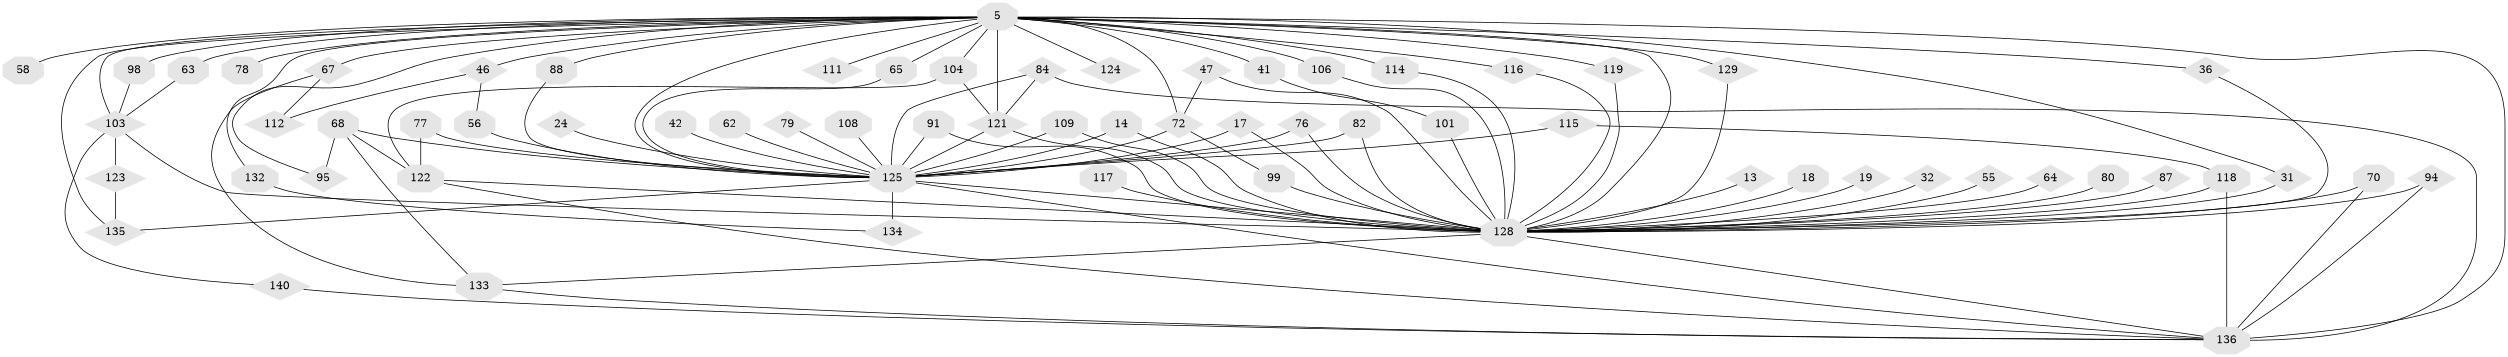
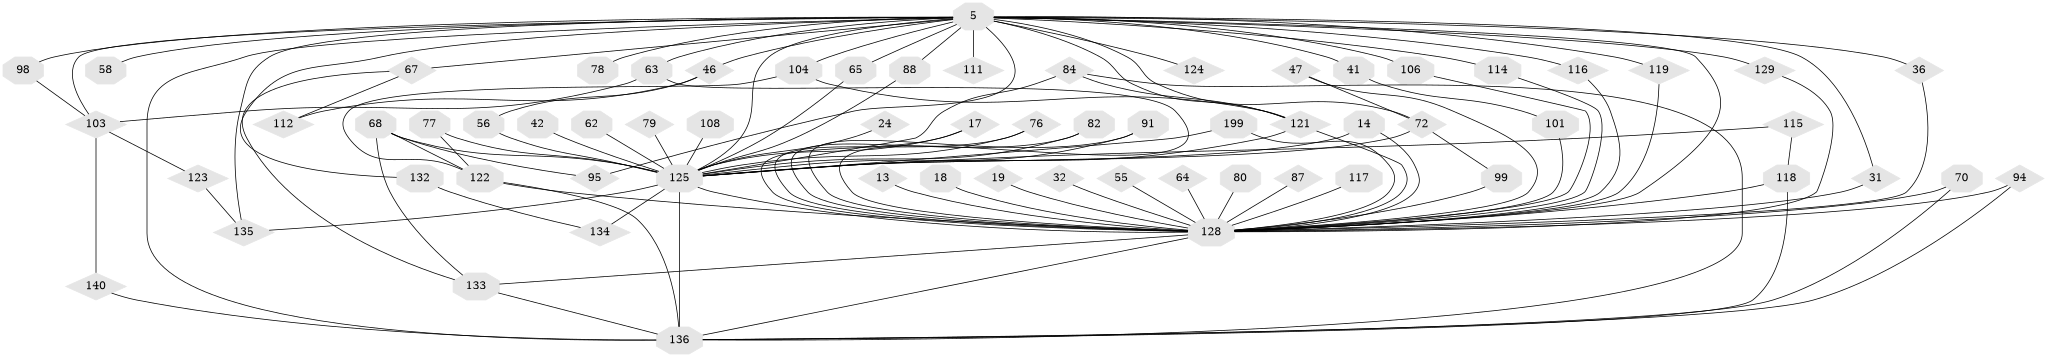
(1064, 124) -> (1234, 124)
(795, 213) -> (1170, 109)
